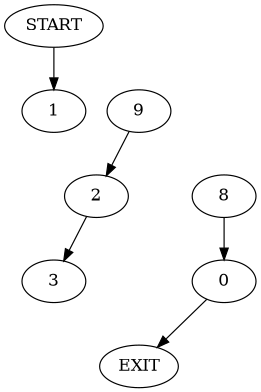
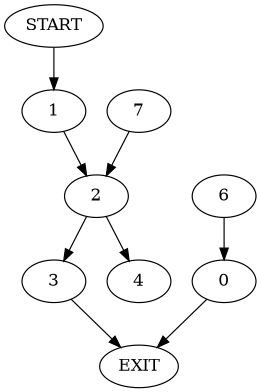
(139, 111) -> (139, 111)
none -> (72, 148)
(224, 196) -> (224, 196)
none -> (139, 281)
none -> (91, 319)
